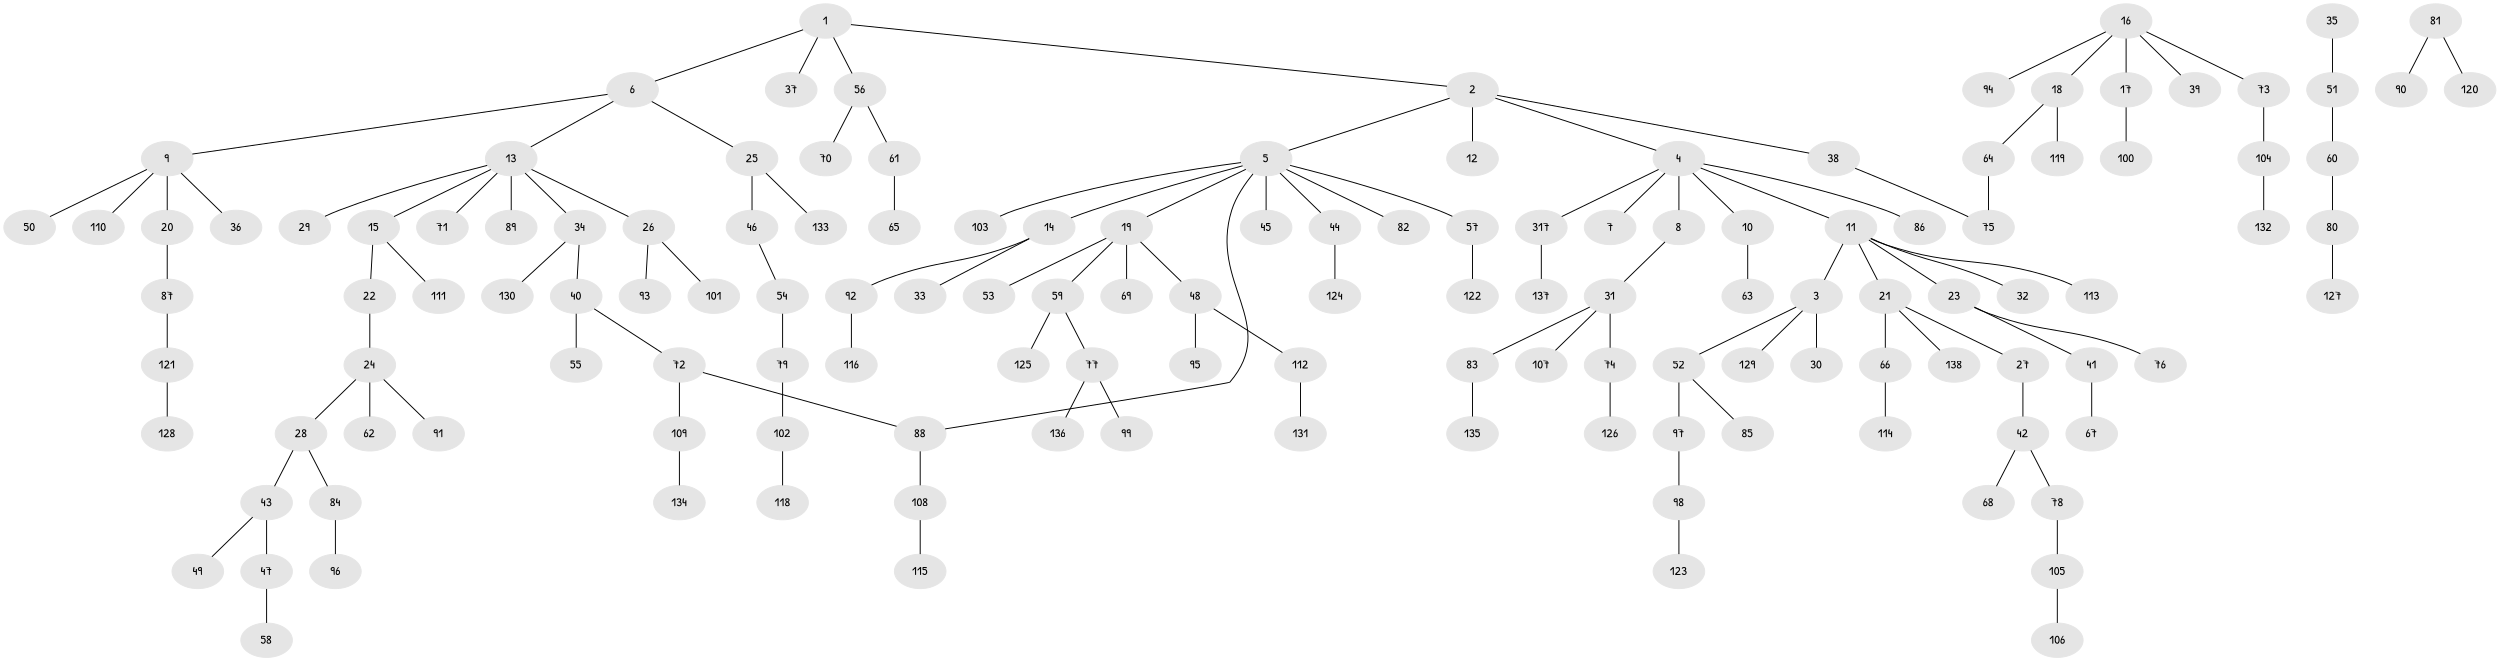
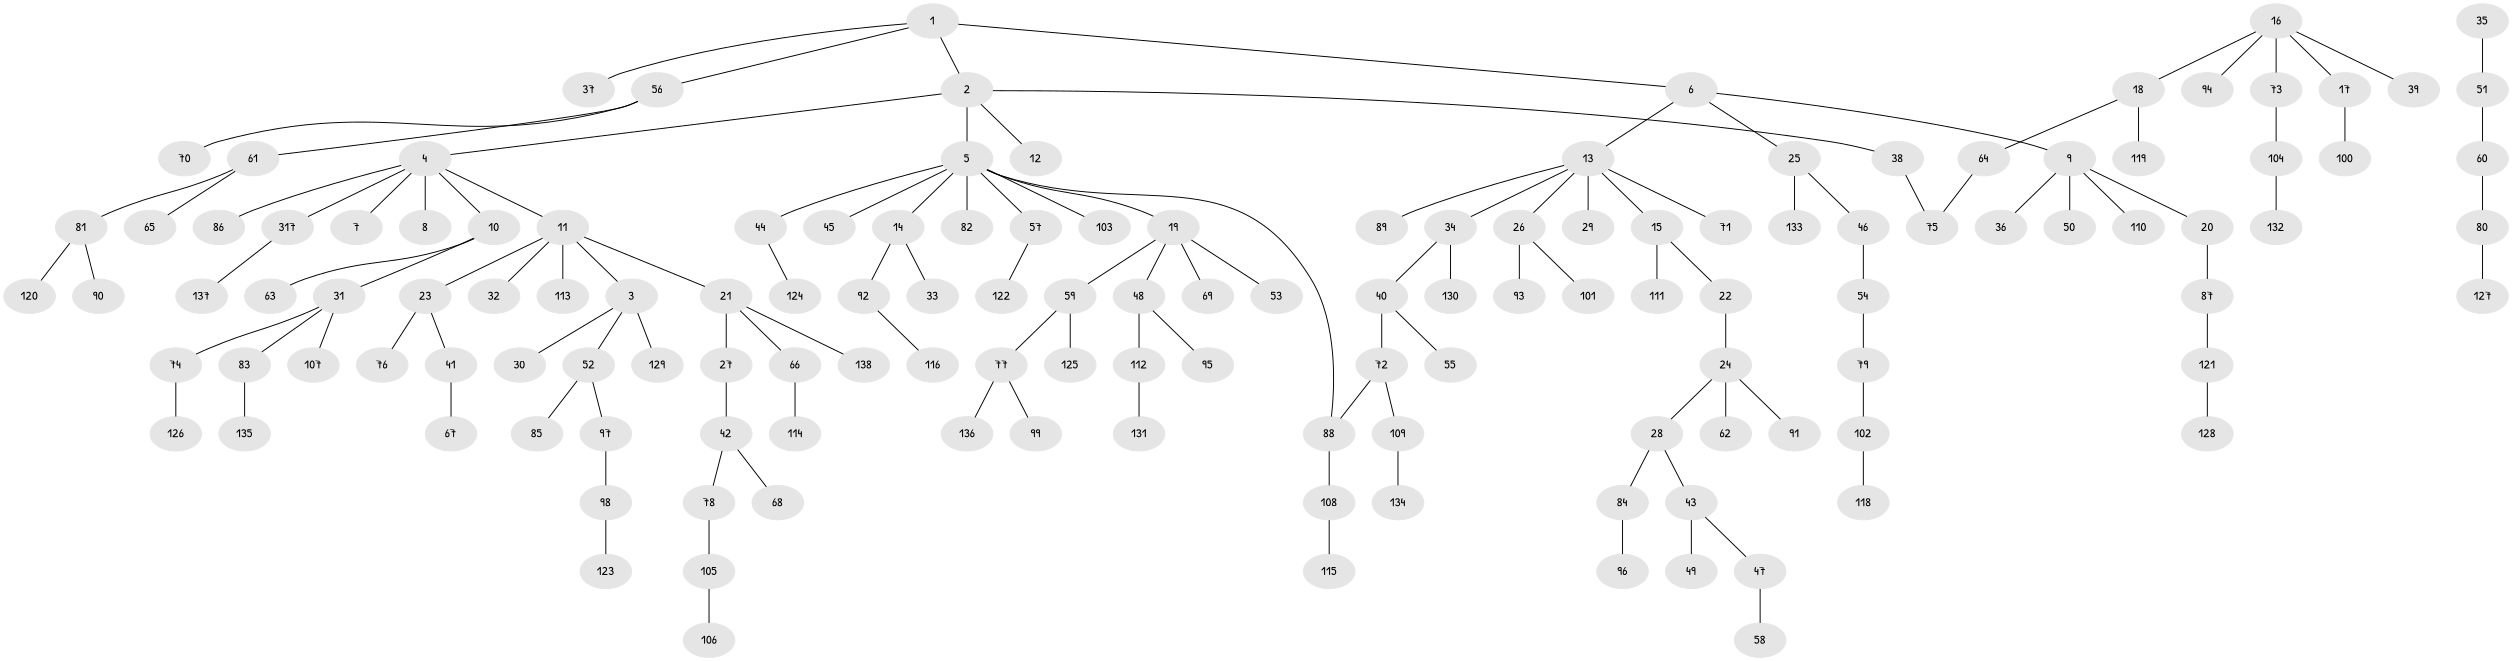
none -> (167, 193)
(1645, 262) -> (417, 263)
